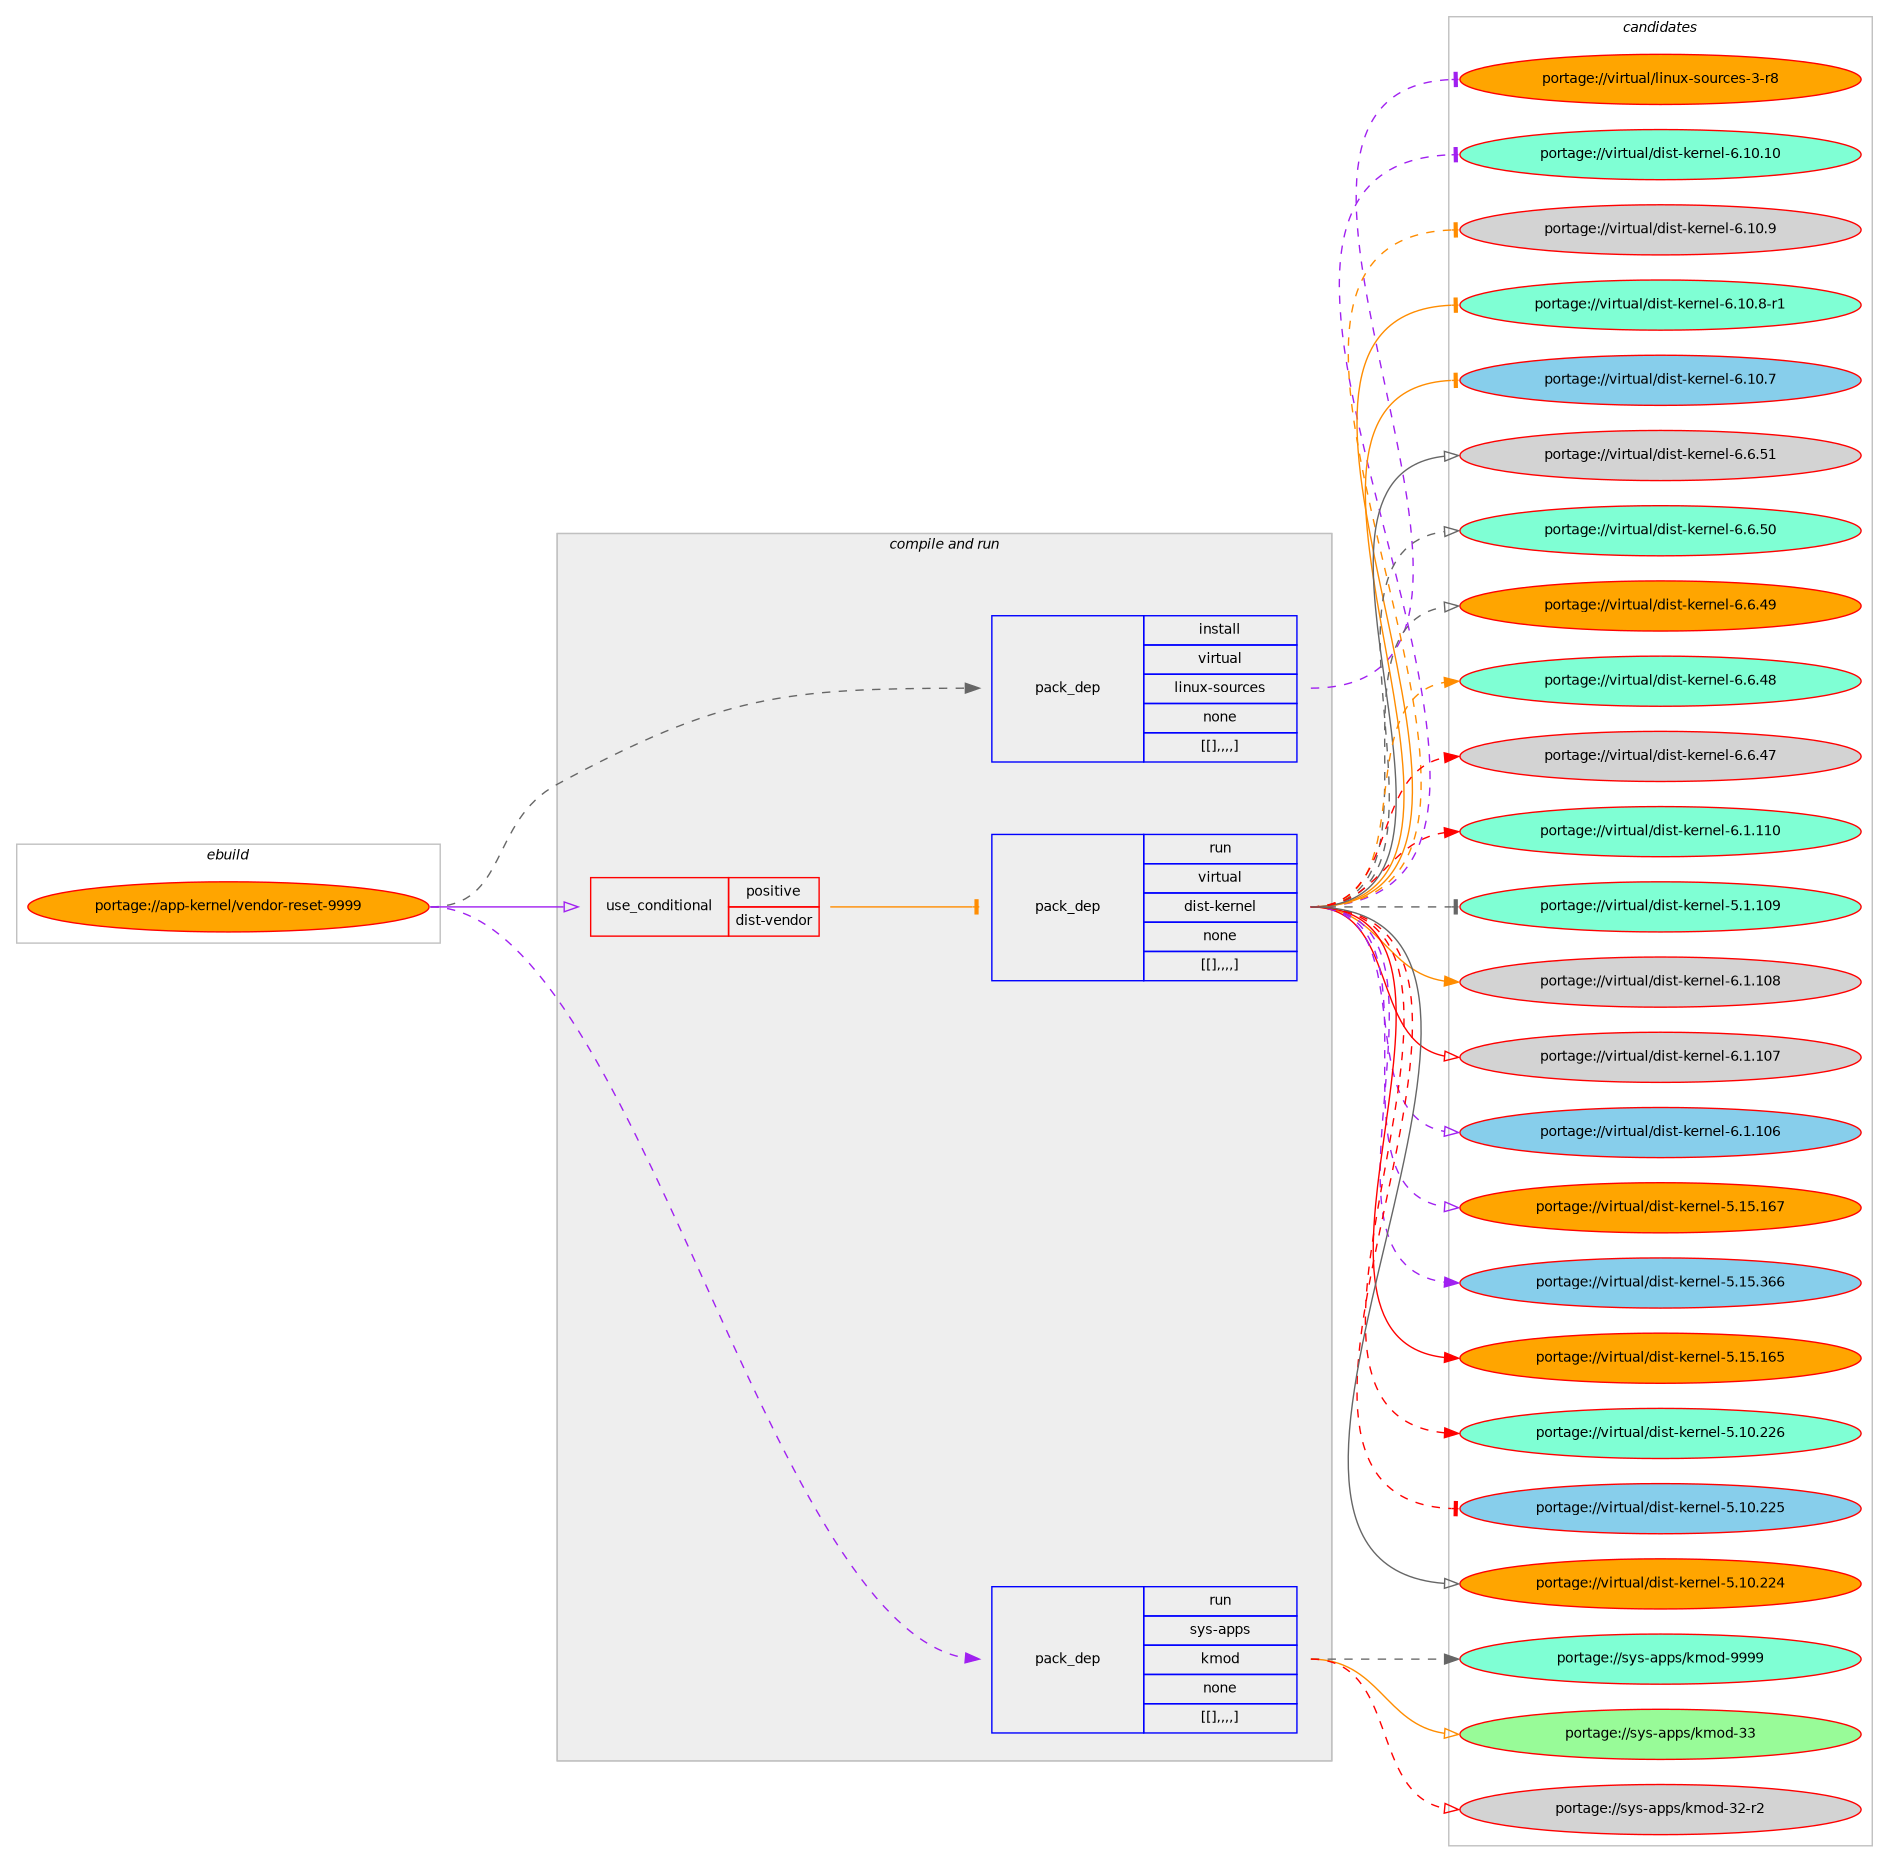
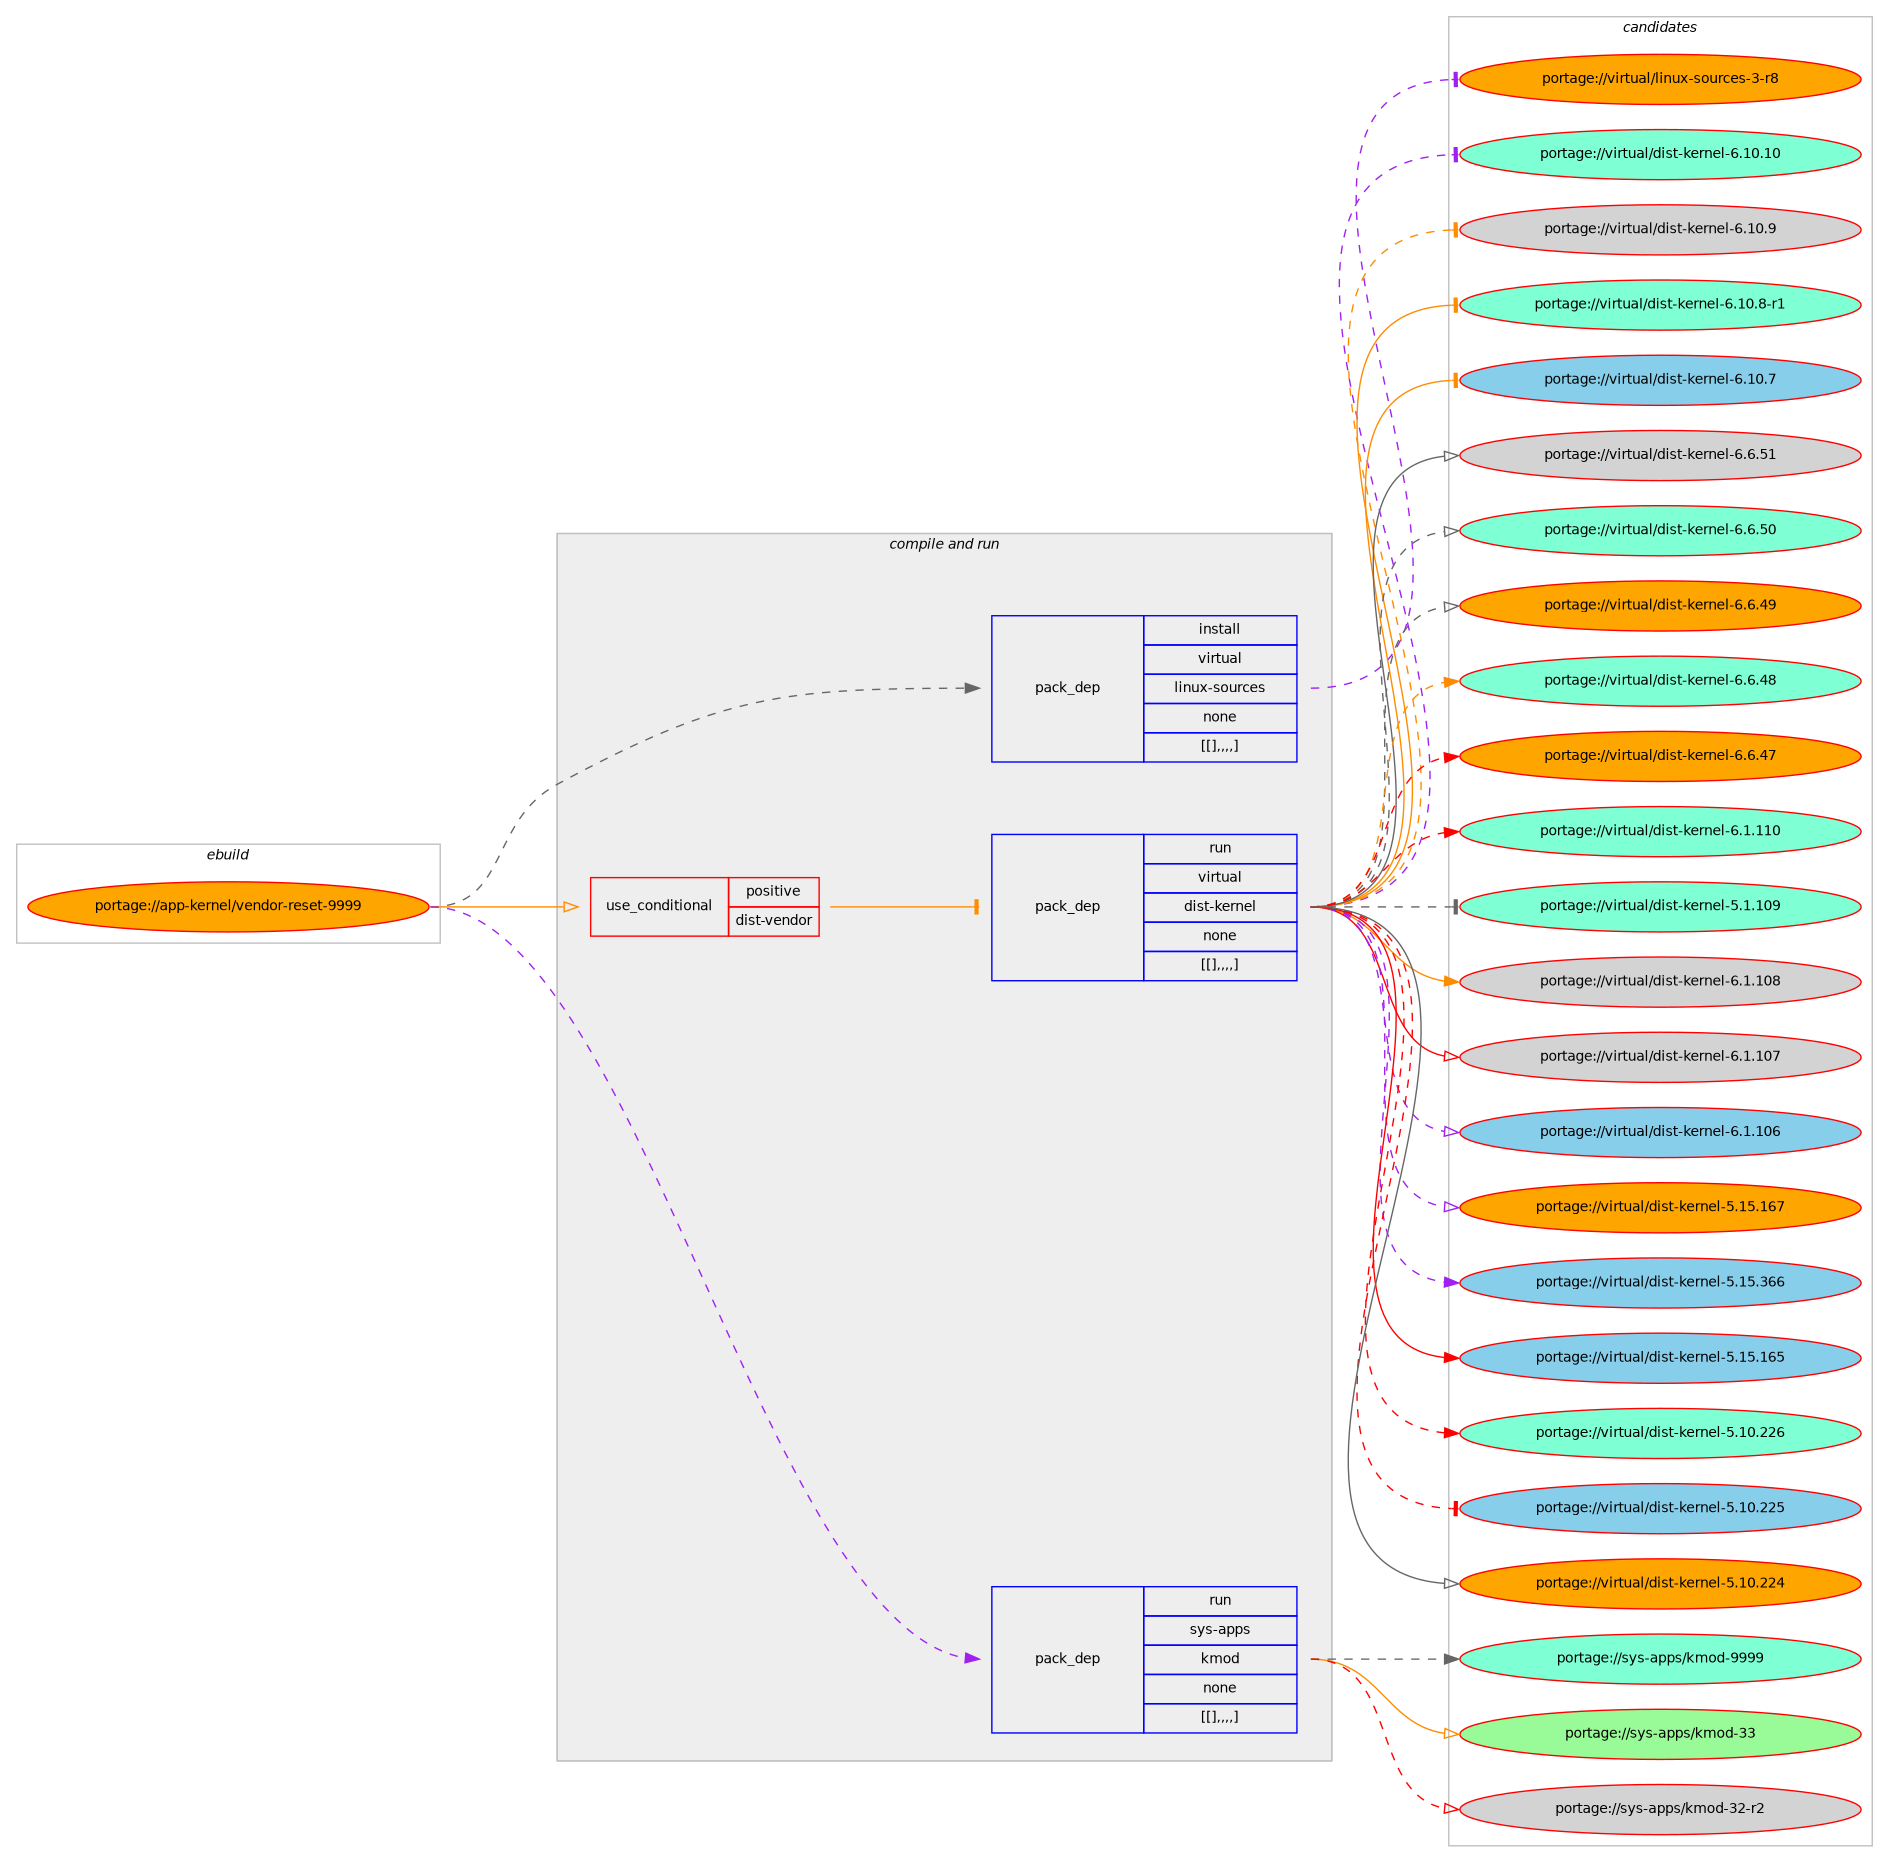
(1661, 756) -> (1661, 756)
(497, 907) -> (497, 907)
(1661, 1358) -> (1661, 1358)
